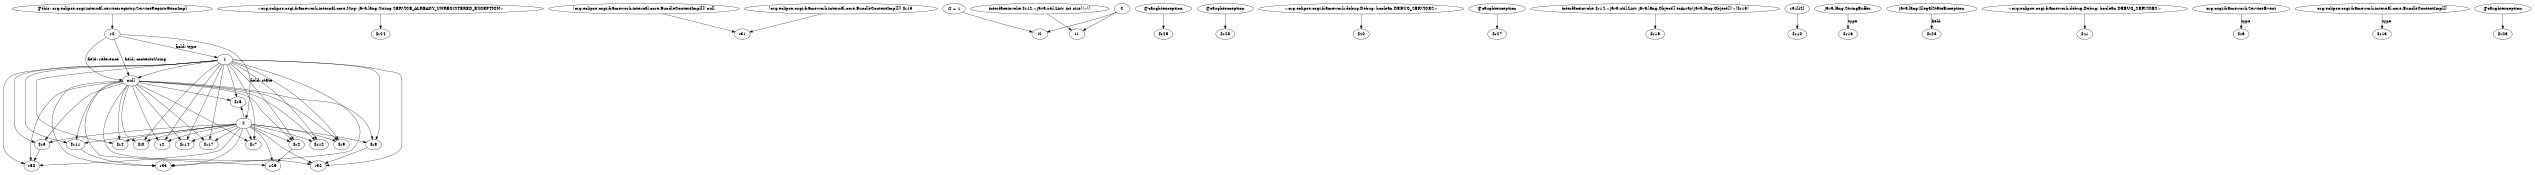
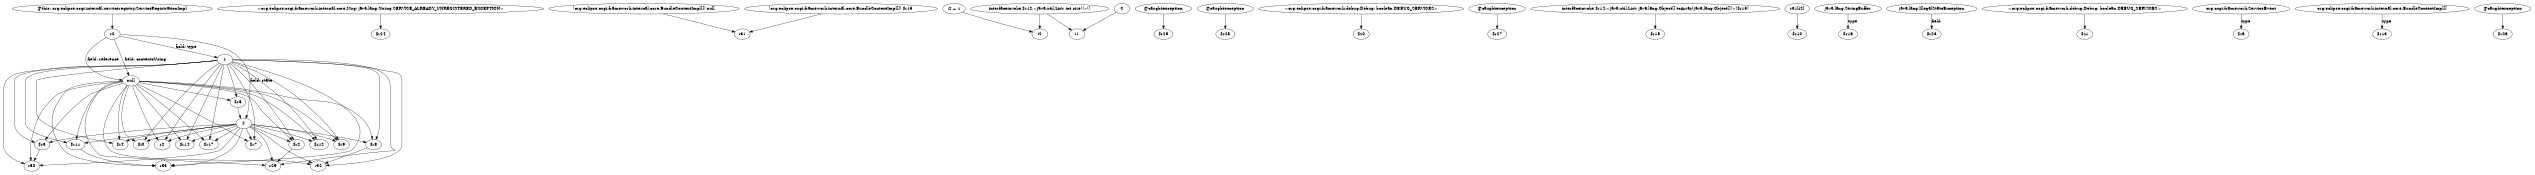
(1083, 22) -> (1040, 20)
(179, 67) -> (391, 92)
(243, 114) -> (239, 112)
